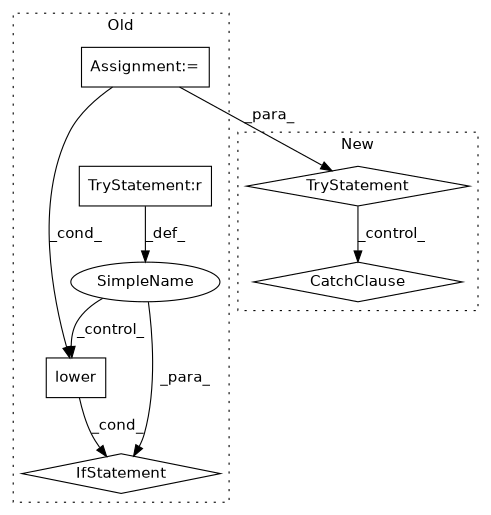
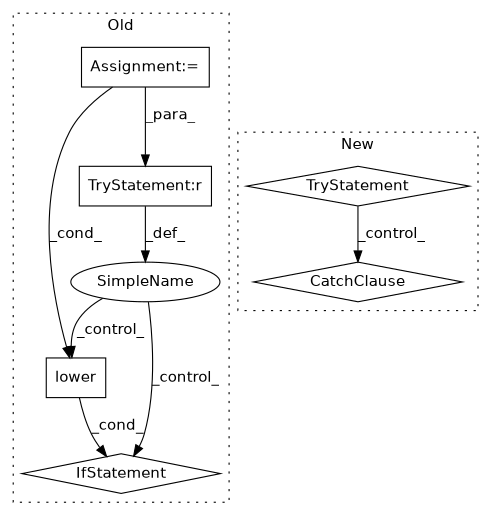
(247, 124) -> (145, 121)
(186, 378) -> (186, 378)
